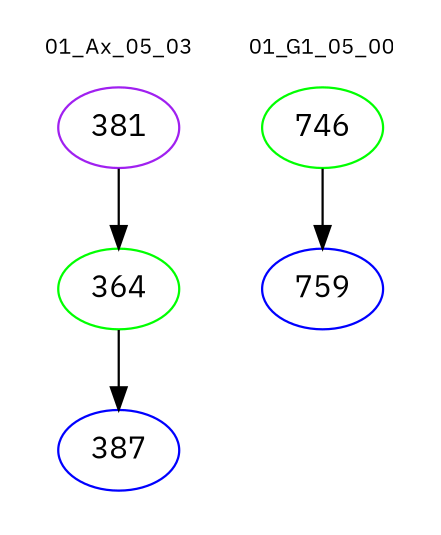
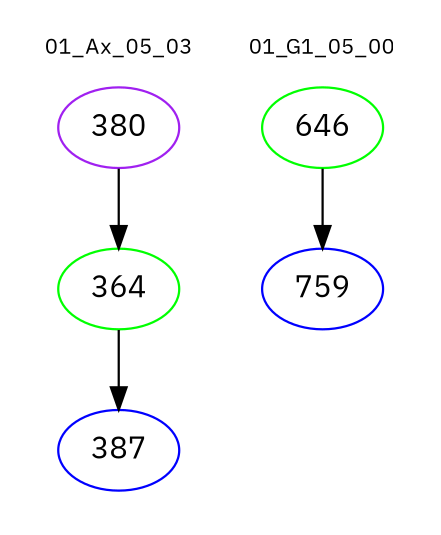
(119, 128) -> (119, 128)
(323, 128) -> (323, 128)
